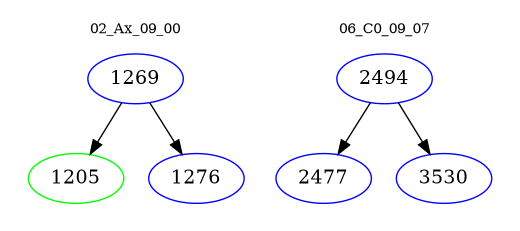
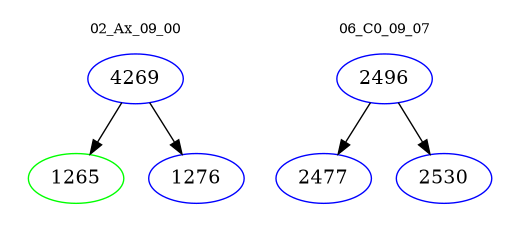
(136, 79) -> (136, 79)
(385, 79) -> (385, 79)
(76, 178) -> (76, 178)
(444, 178) -> (444, 178)
